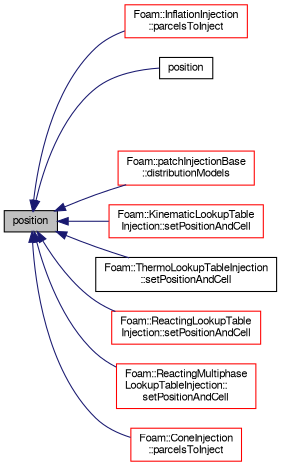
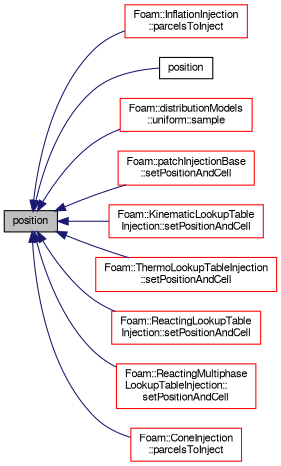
none -> (186, 115)
(186, 168) -> (186, 168)
(186, 274) -> (186, 274)
